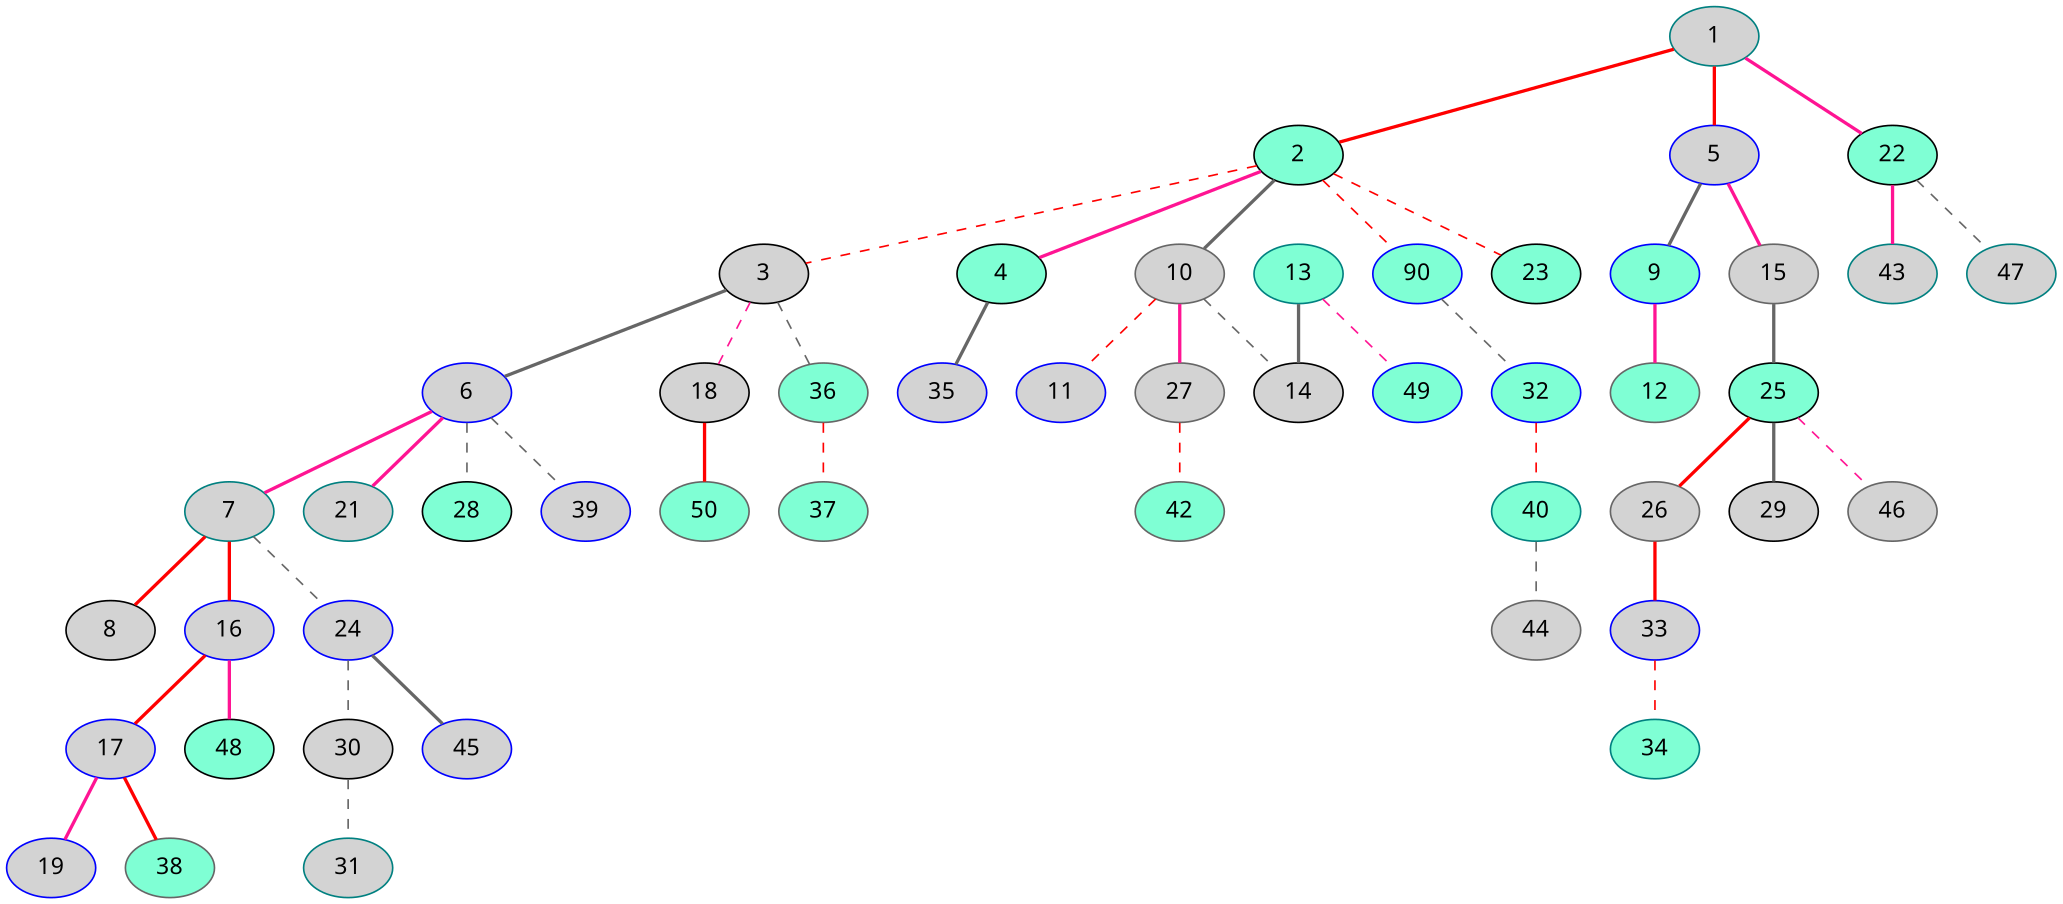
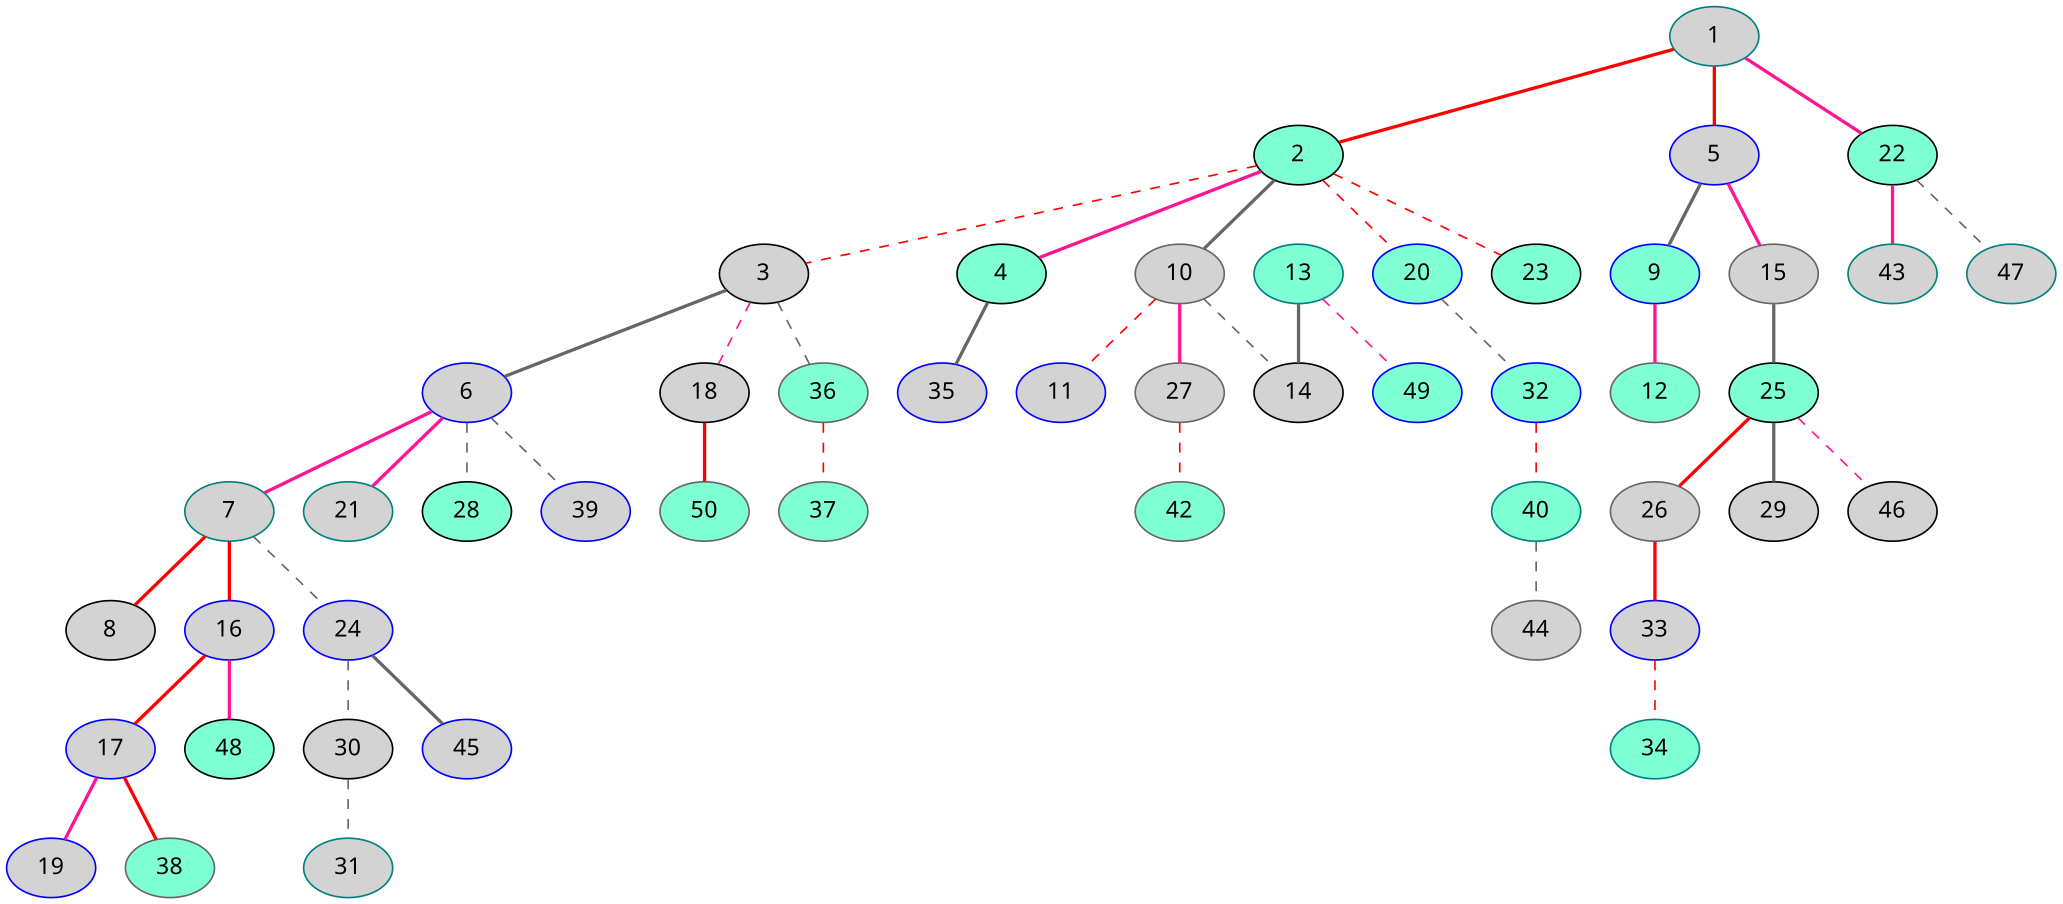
(1417, 274) -> (1417, 274)
(1893, 512) -> (1893, 512)
